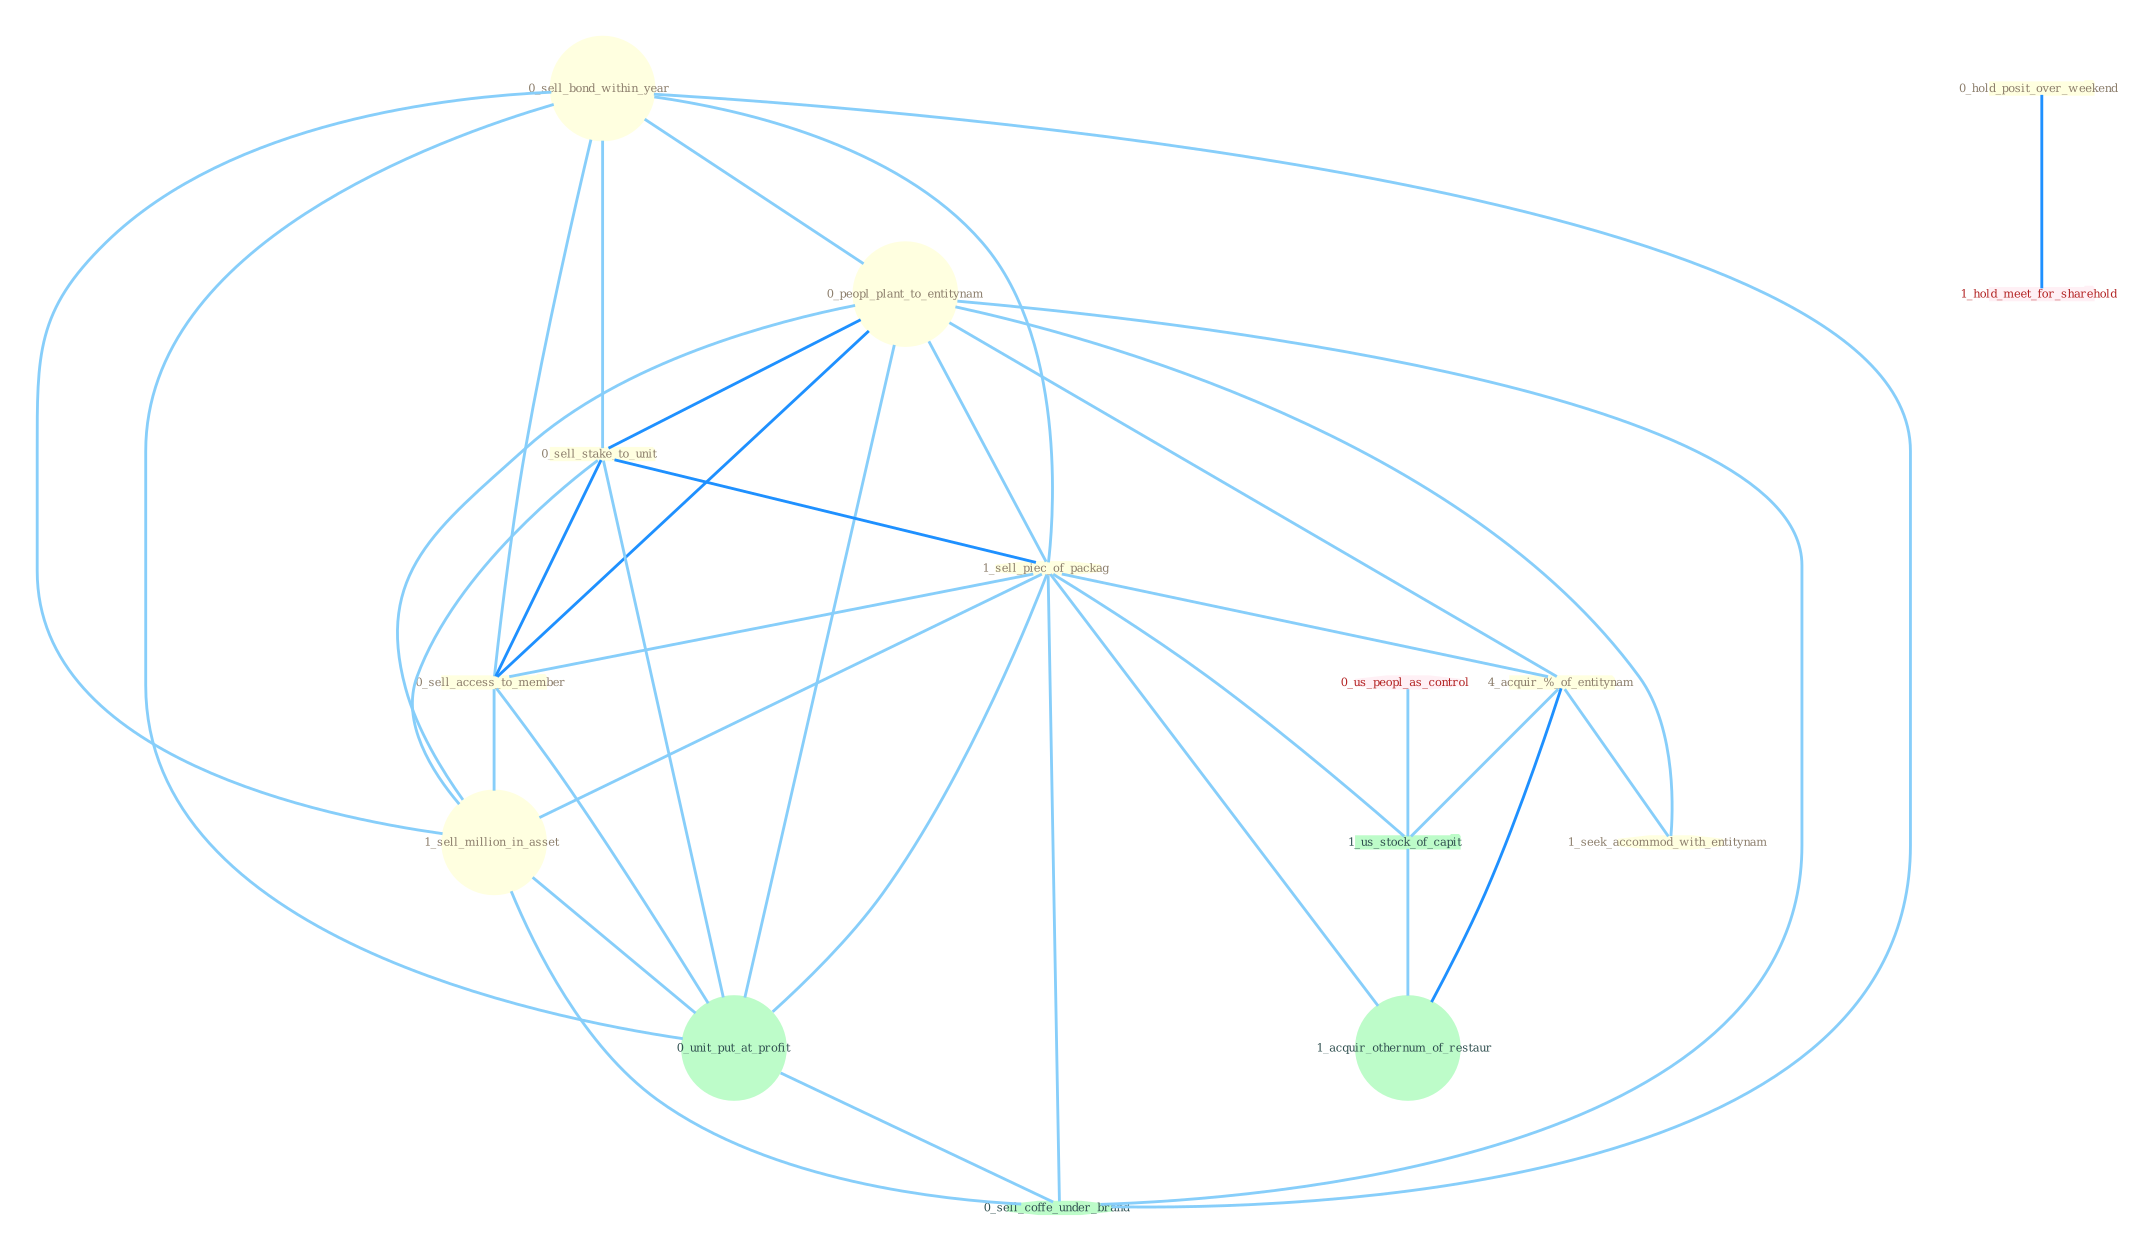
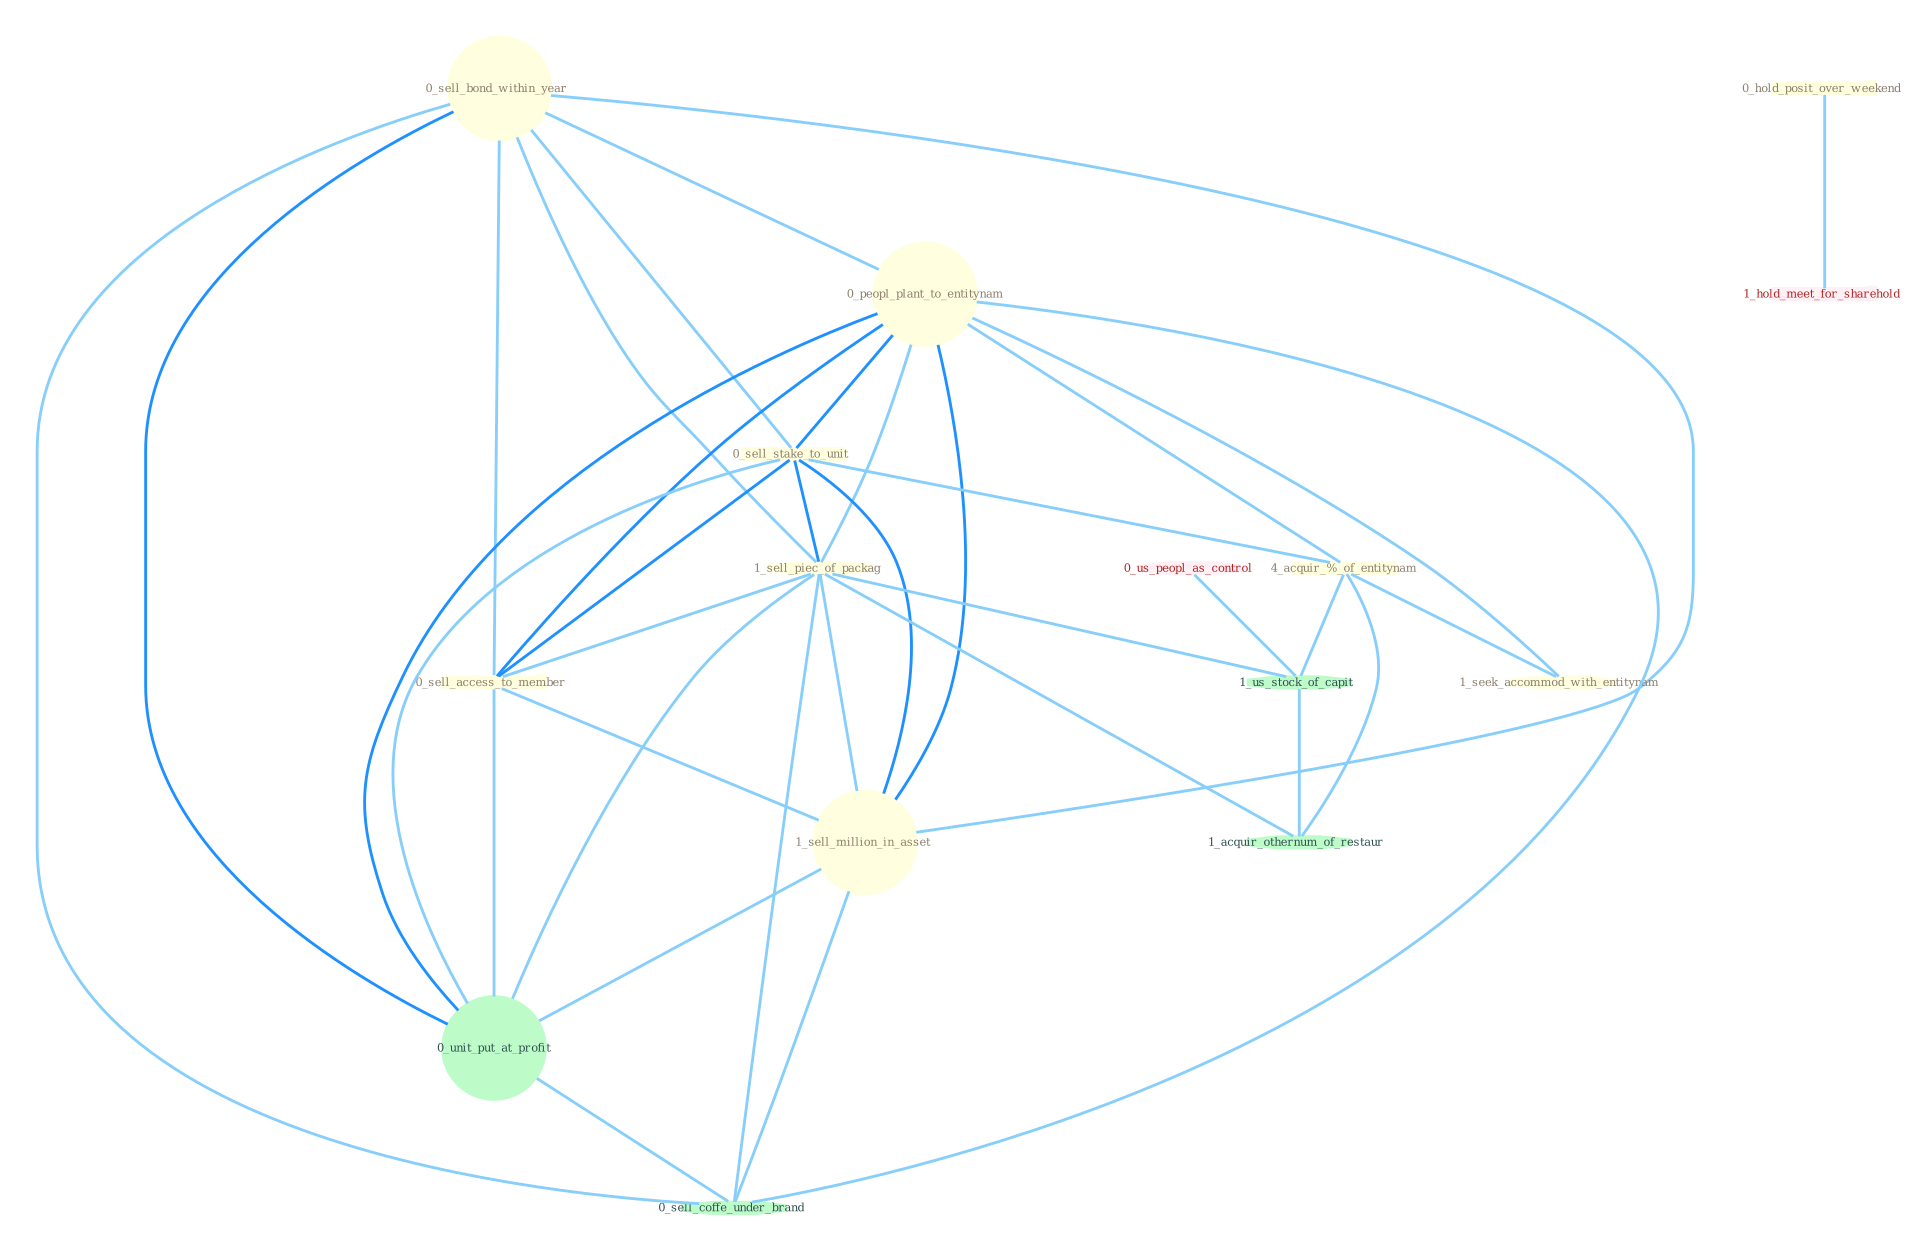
(2042, 192) -> (1825, 192)
(492, 478) -> (965, 579)
(451, 613) -> (899, 570)
(1305, 625) -> (1069, 511)
(146, 630) -> (146, 566)
(823, 655) -> (471, 576)
(1408, 842) -> (1299, 682)
(1504, 848) -> (1370, 710)
(1408, 1048) -> (1299, 842)
